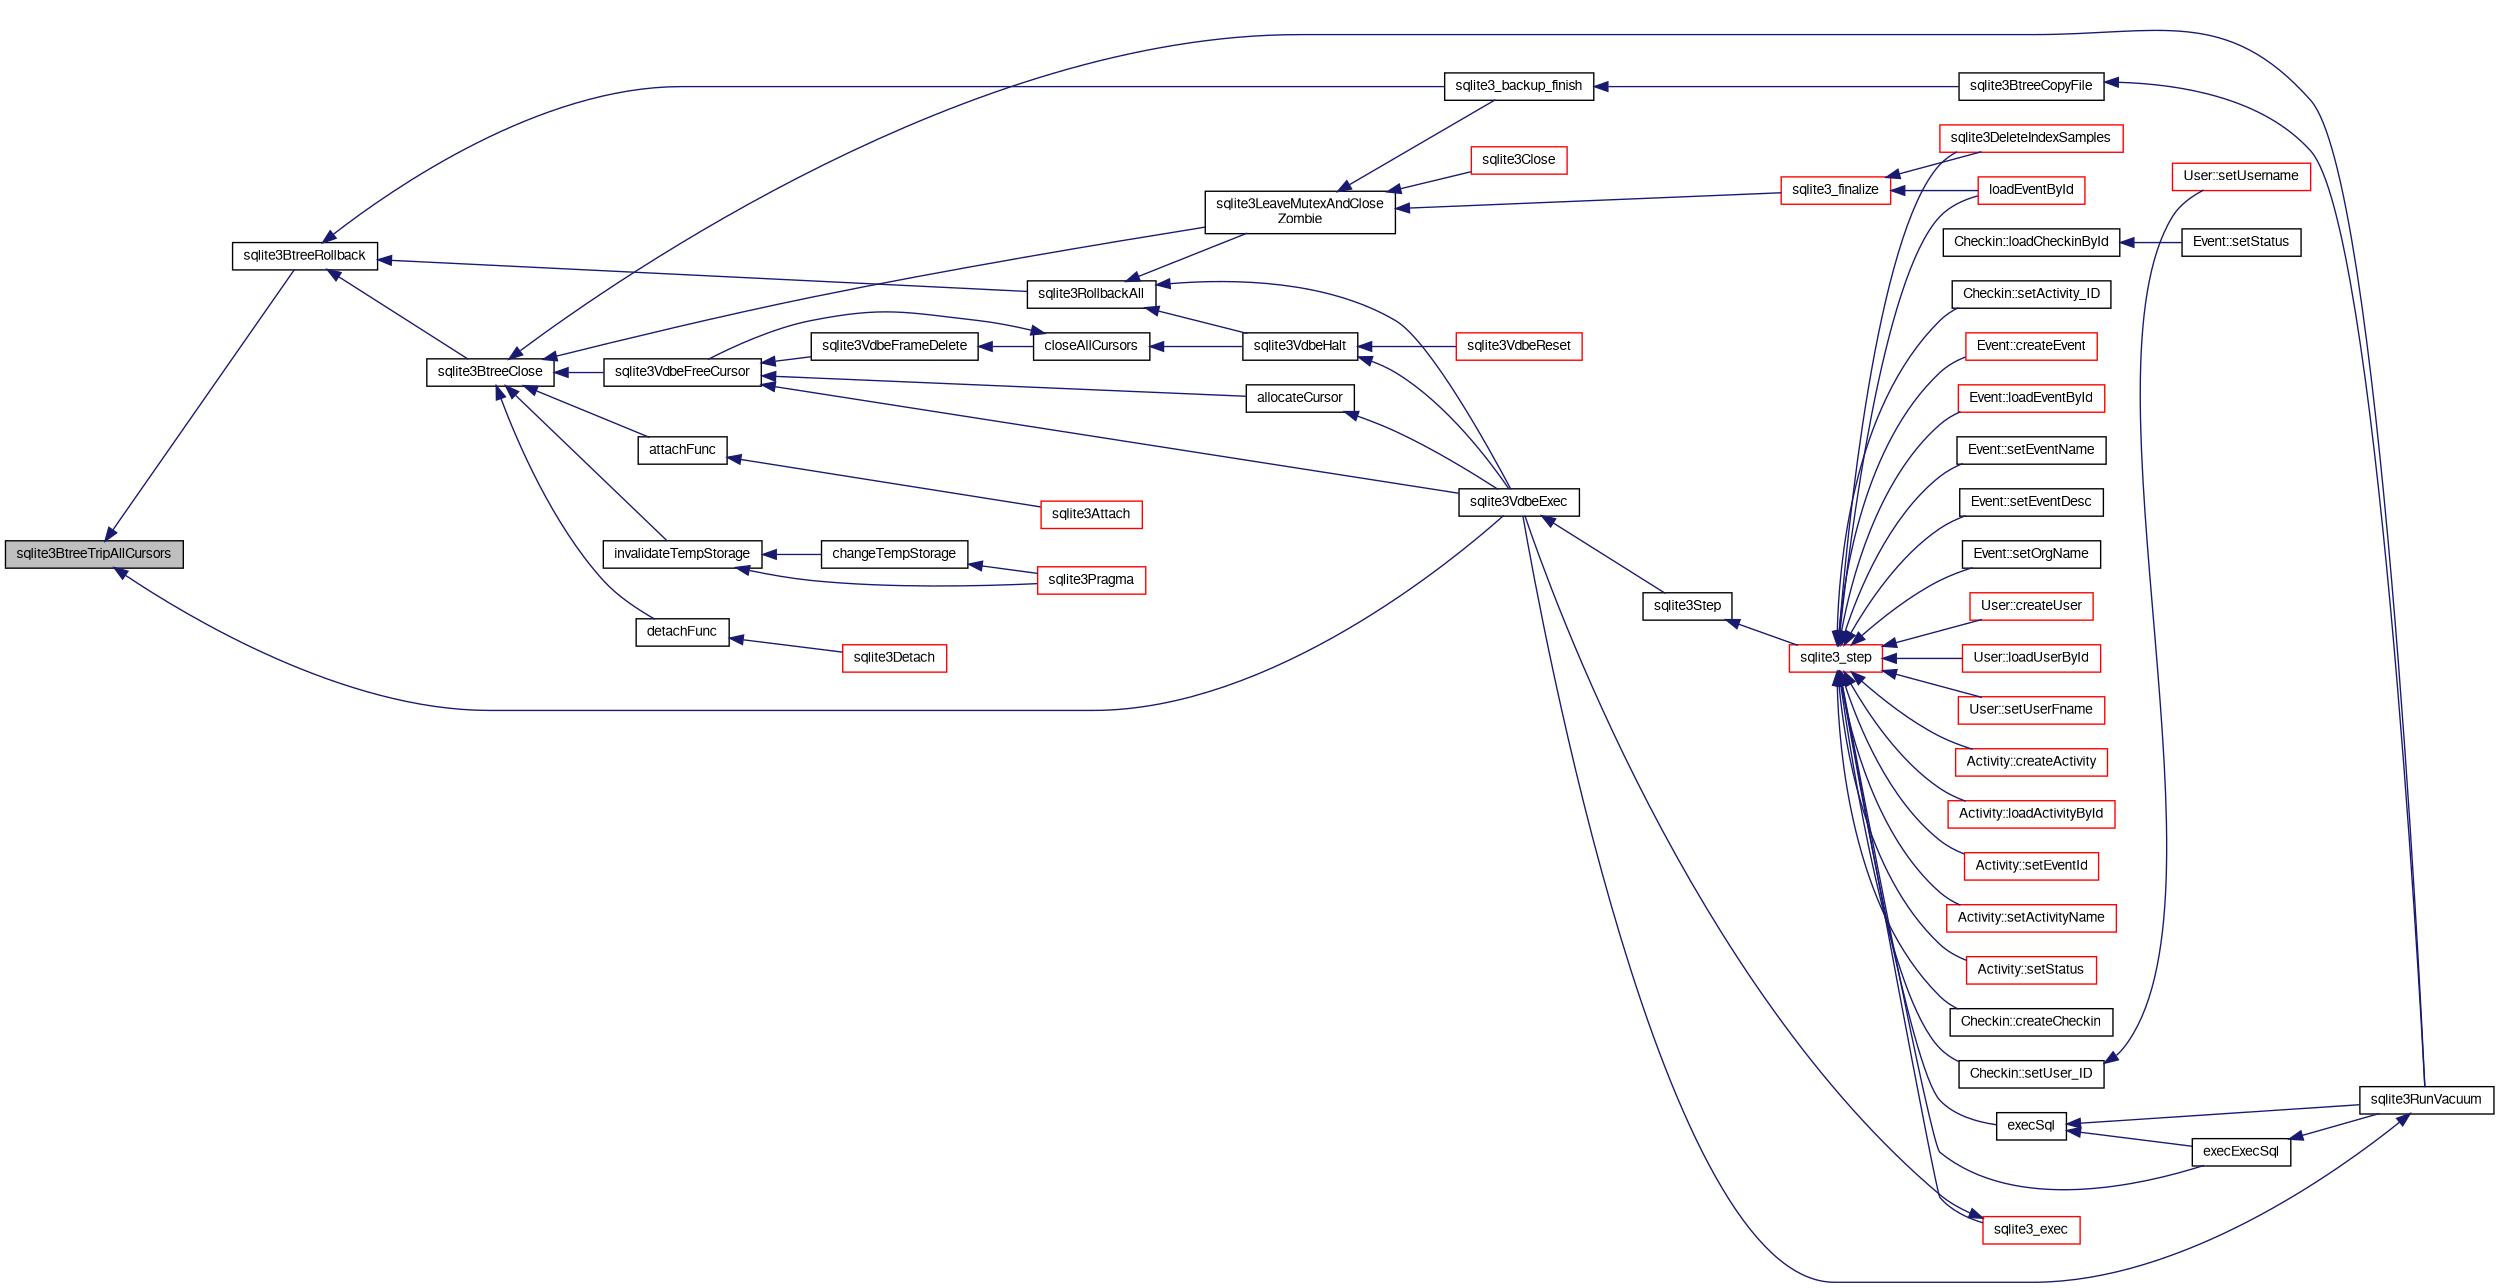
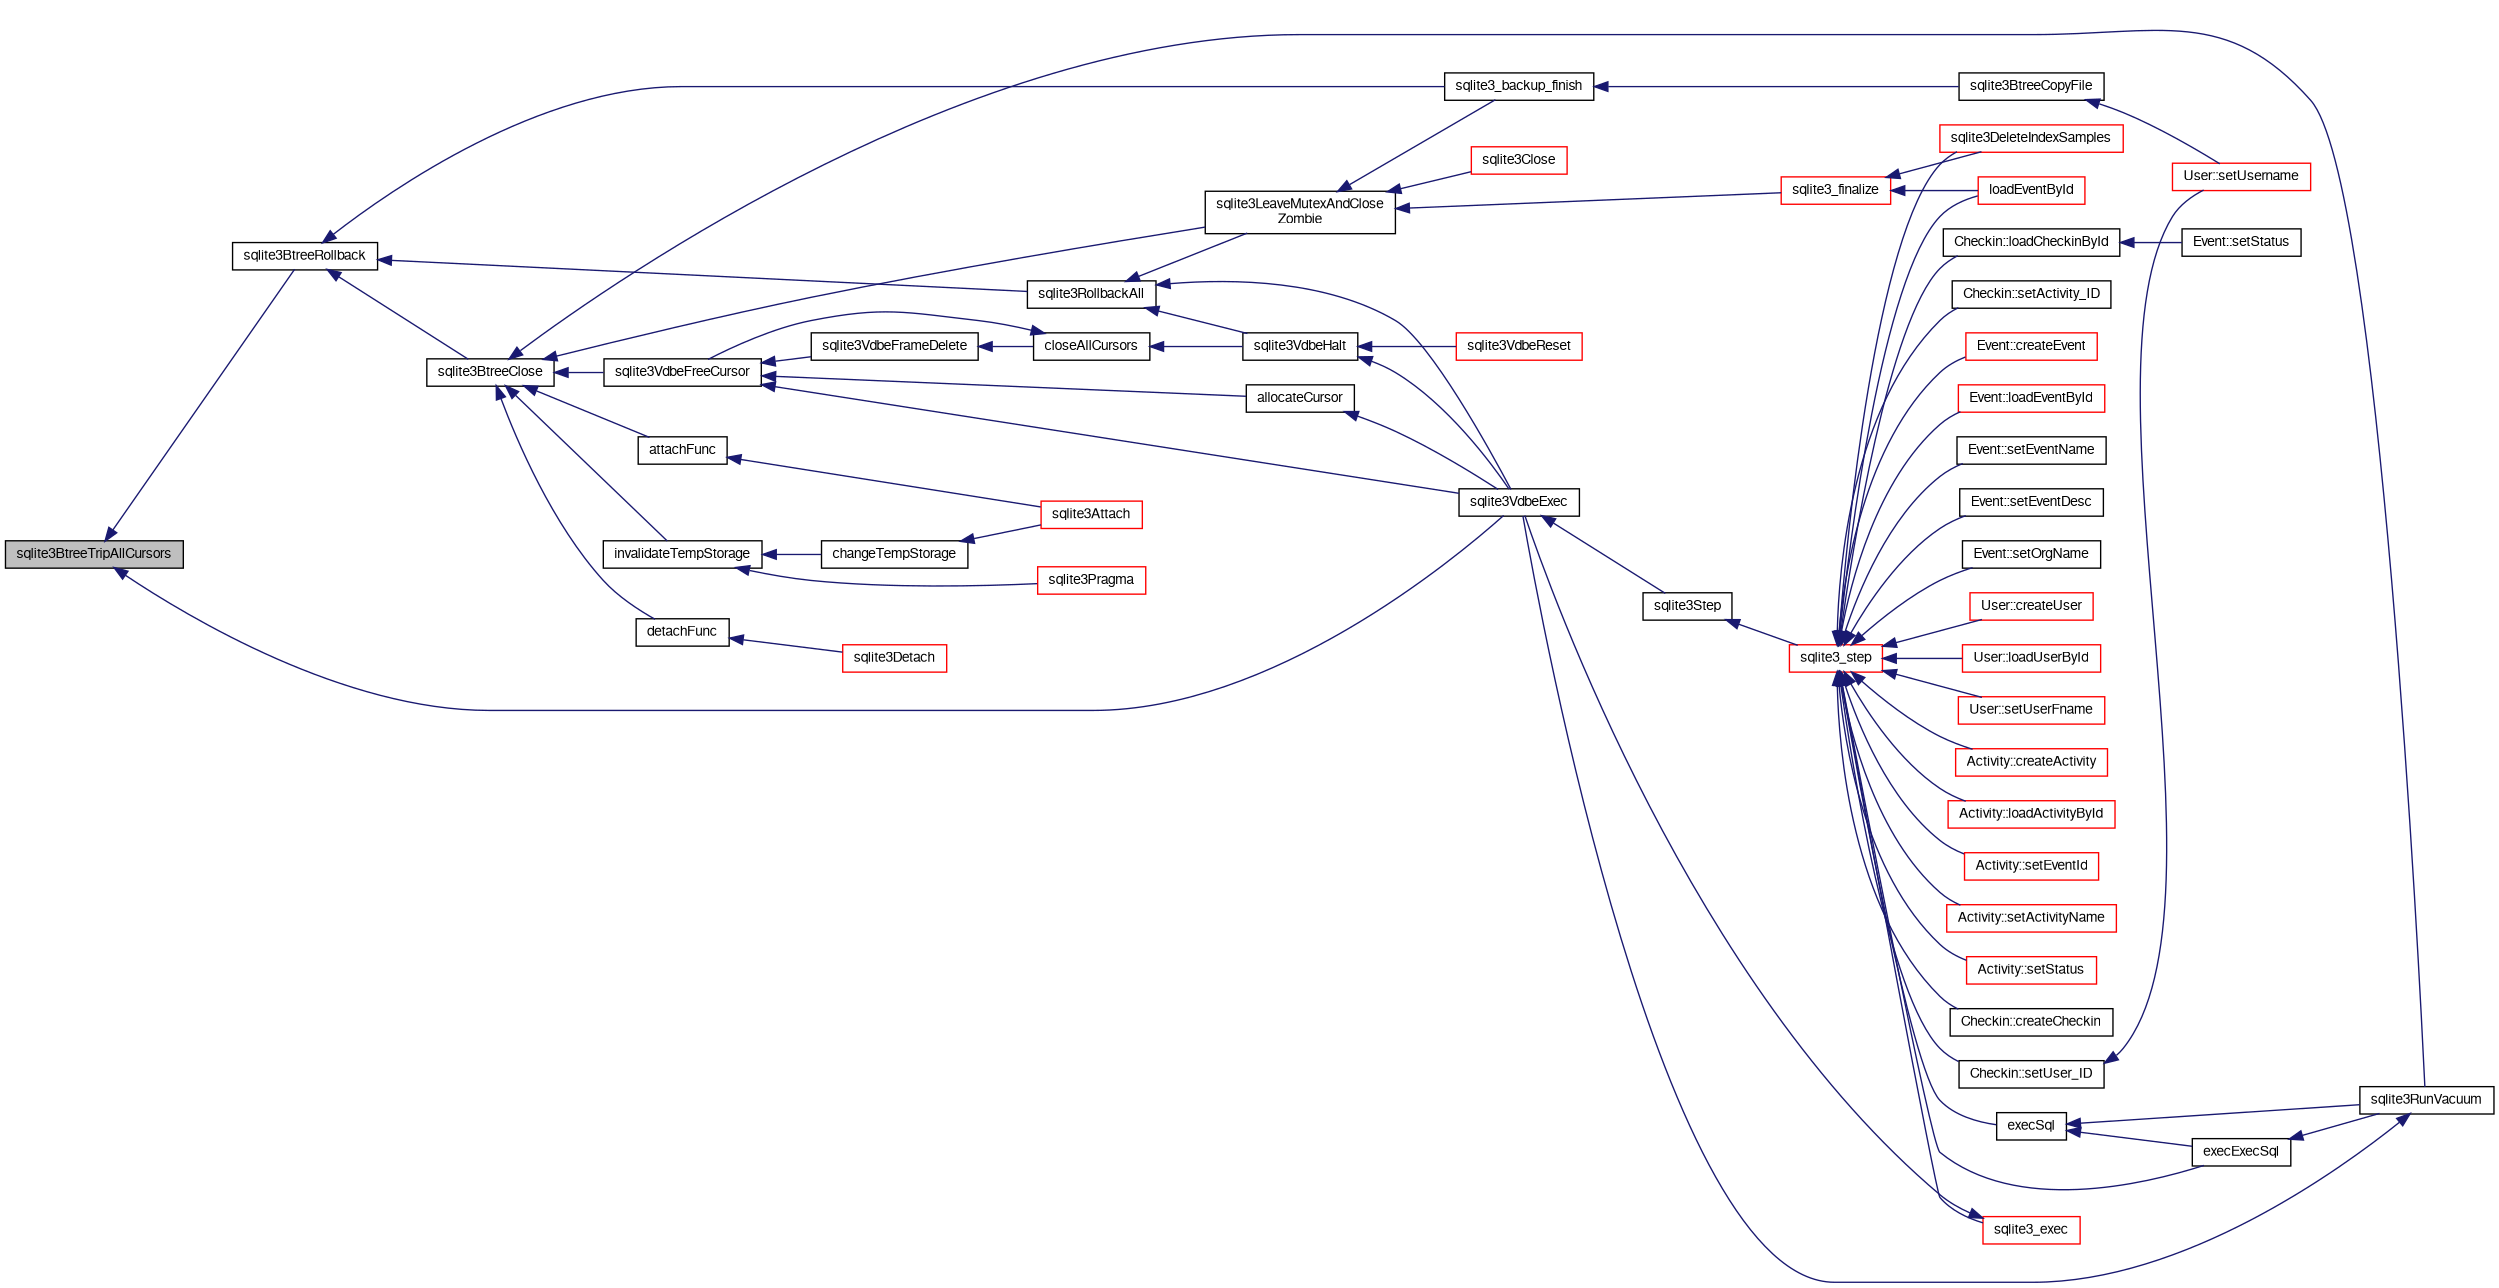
(2349, 282) -> (2161, 130)
none -> (1895, 366)
(1010, 570) -> (1008, 532)
